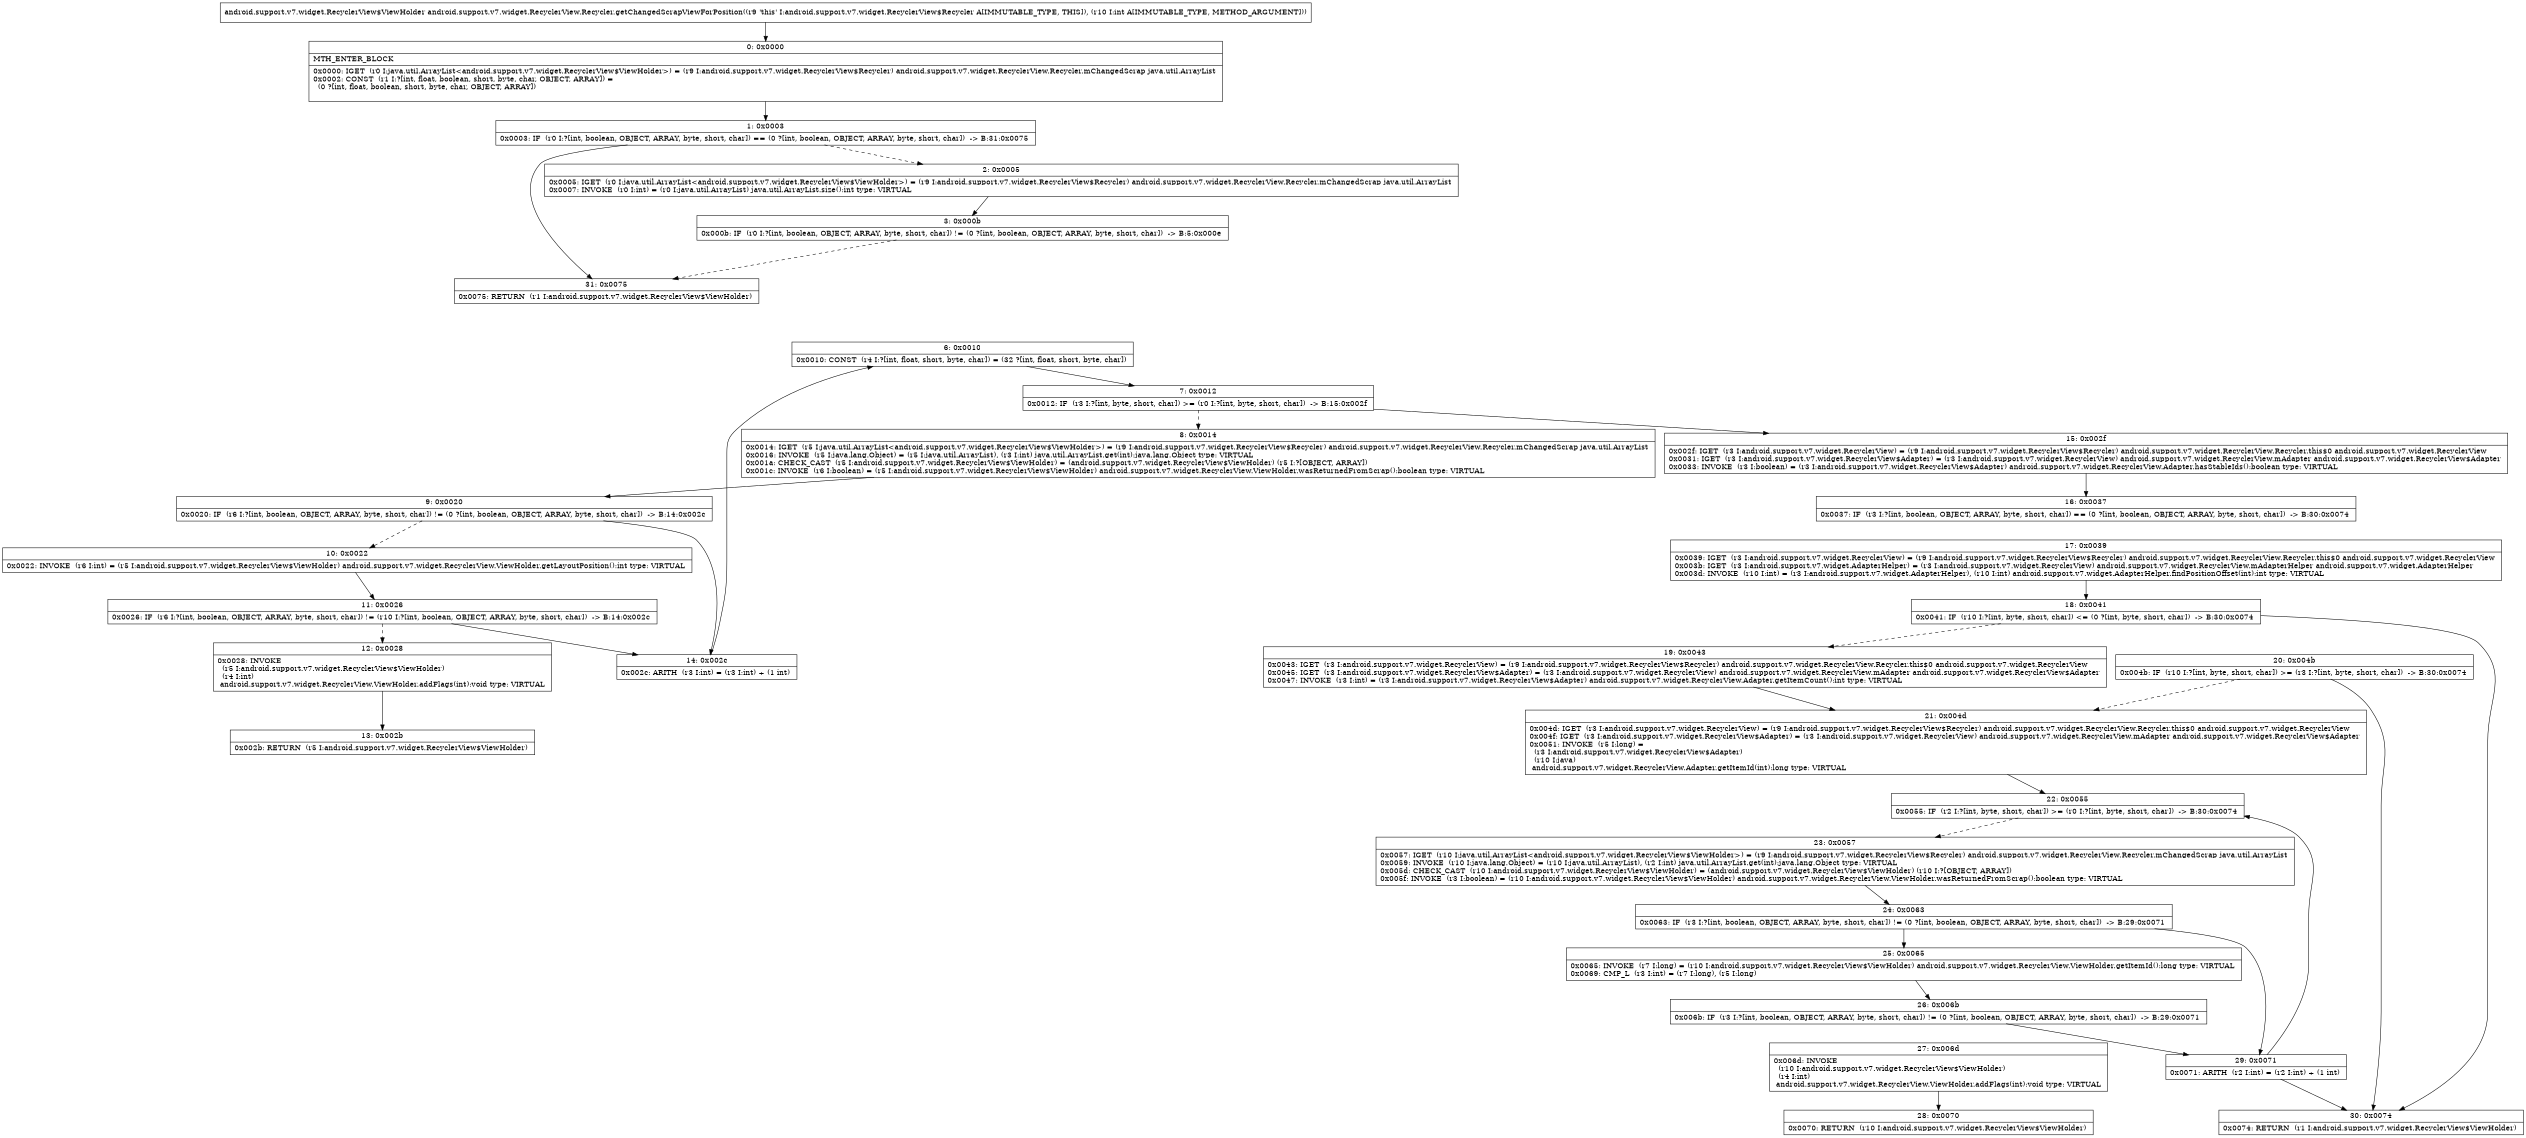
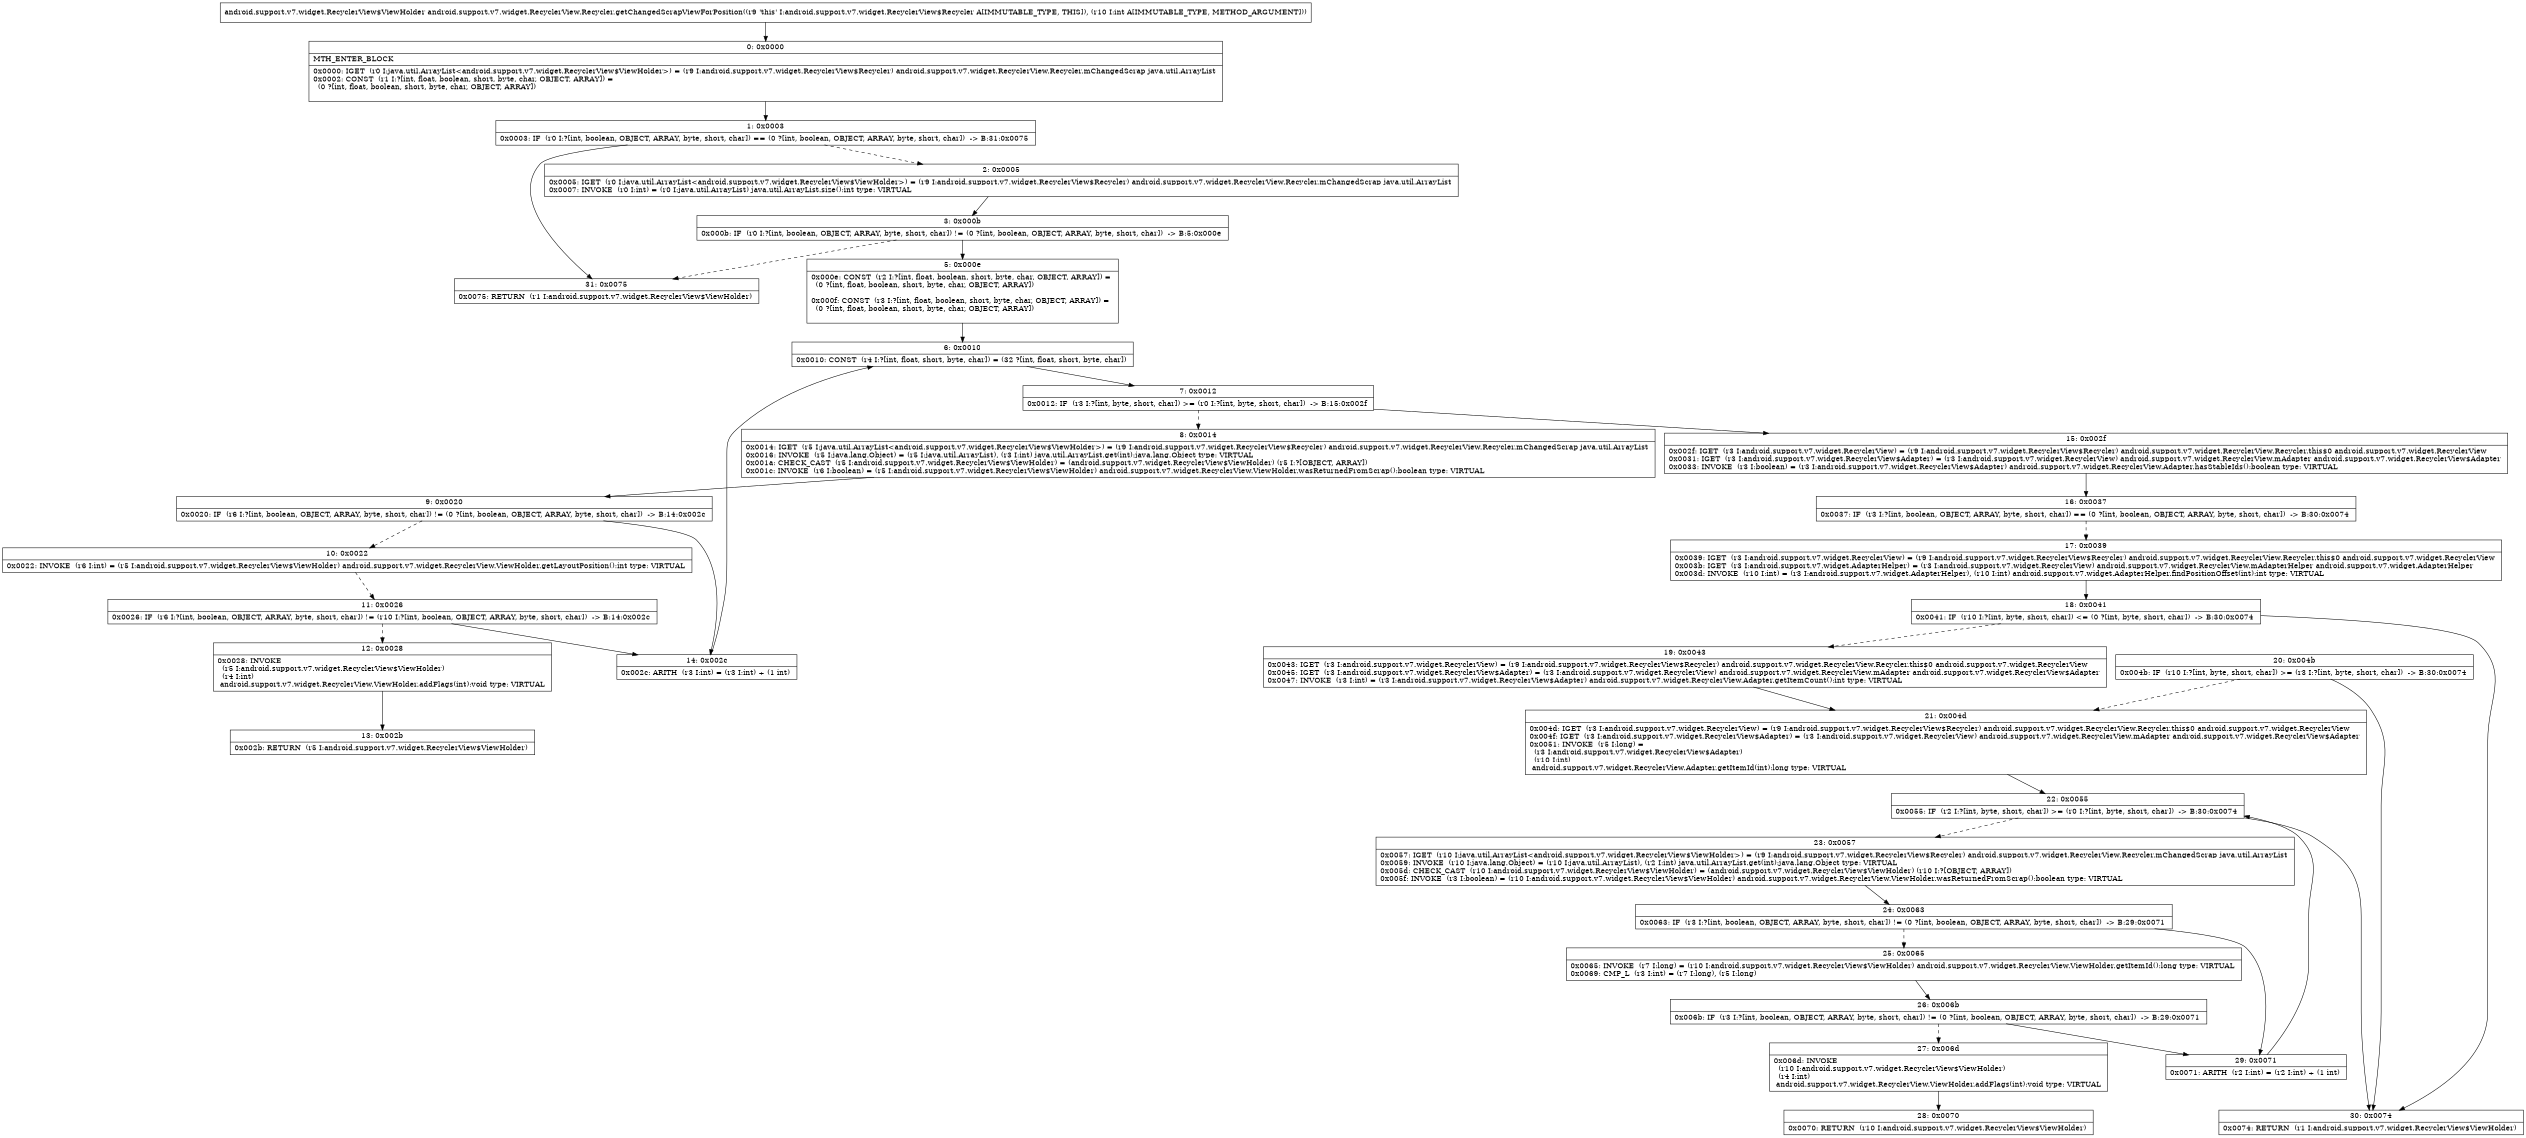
none -> (963, 291)
none -> (2086, 528)
(363, 584) -> (363, 584)
(1553, 760) -> (1550, 760)
(1904, 936) -> (1904, 936)
none -> (1939, 1031)
(2311, 1094) -> (2361, 926)
